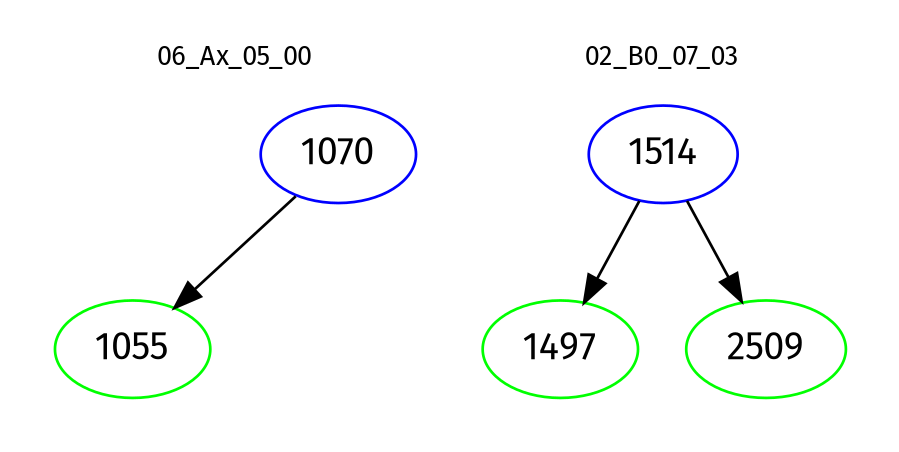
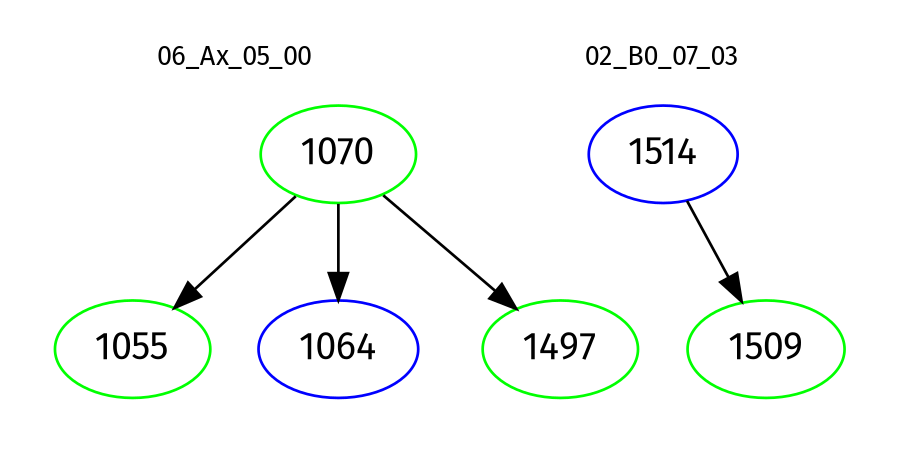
(338, 154) -> (338, 154)
(618, 240) -> (420, 226)
none -> (338, 349)
(766, 349) -> (766, 349)
